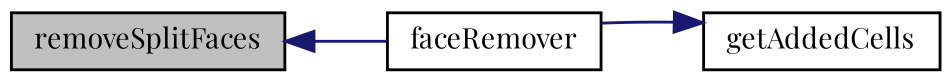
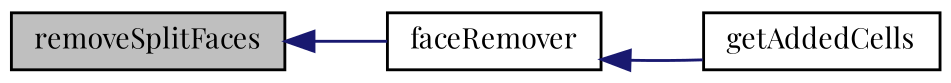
(638, 22) -> (667, 61)
